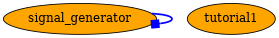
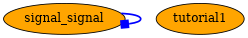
(80, 19) -> (64, 19)
